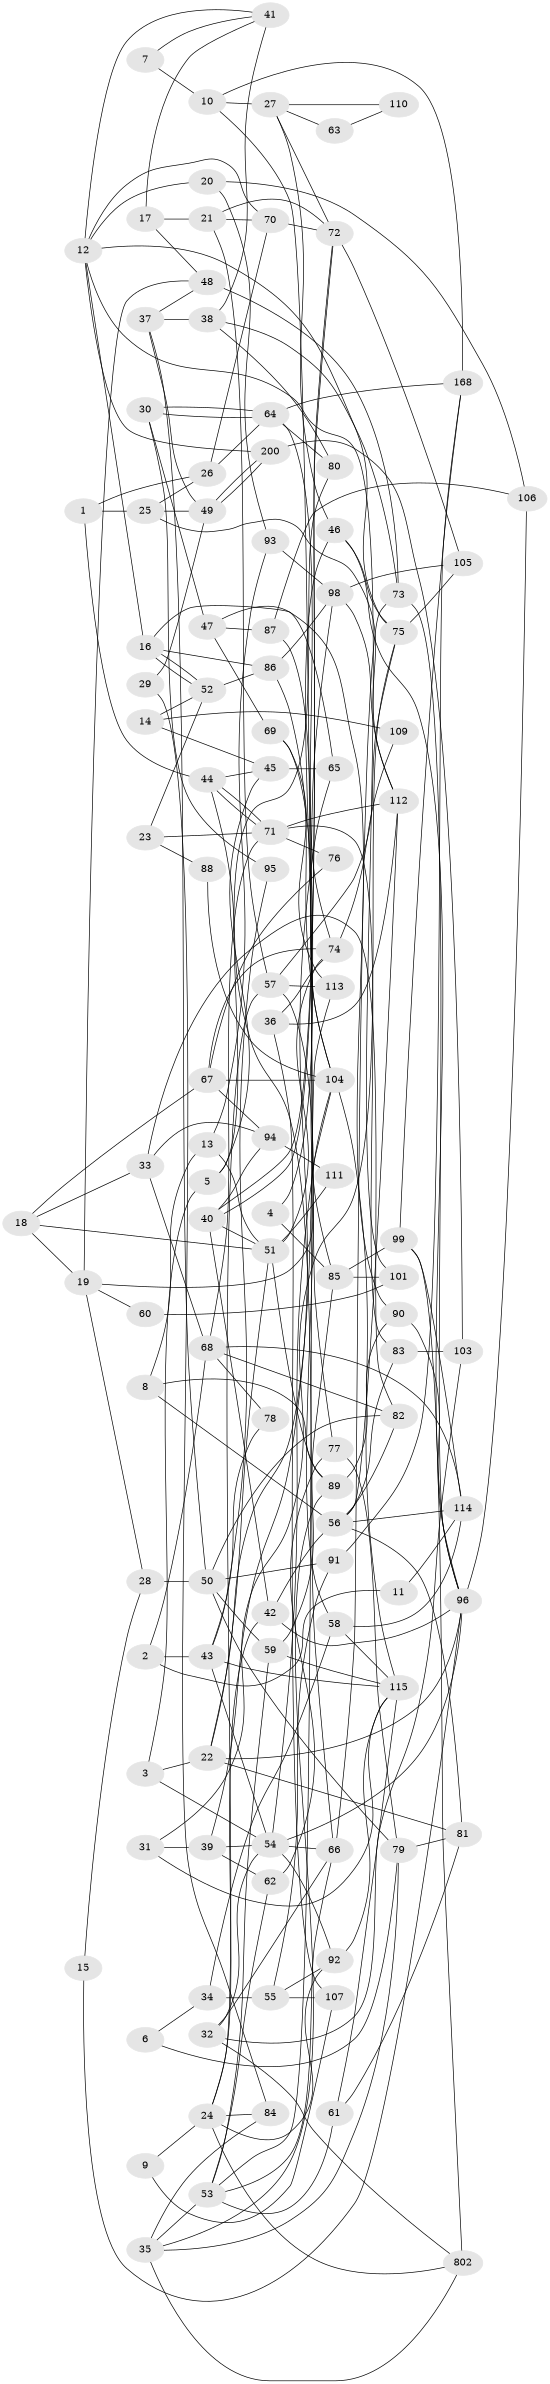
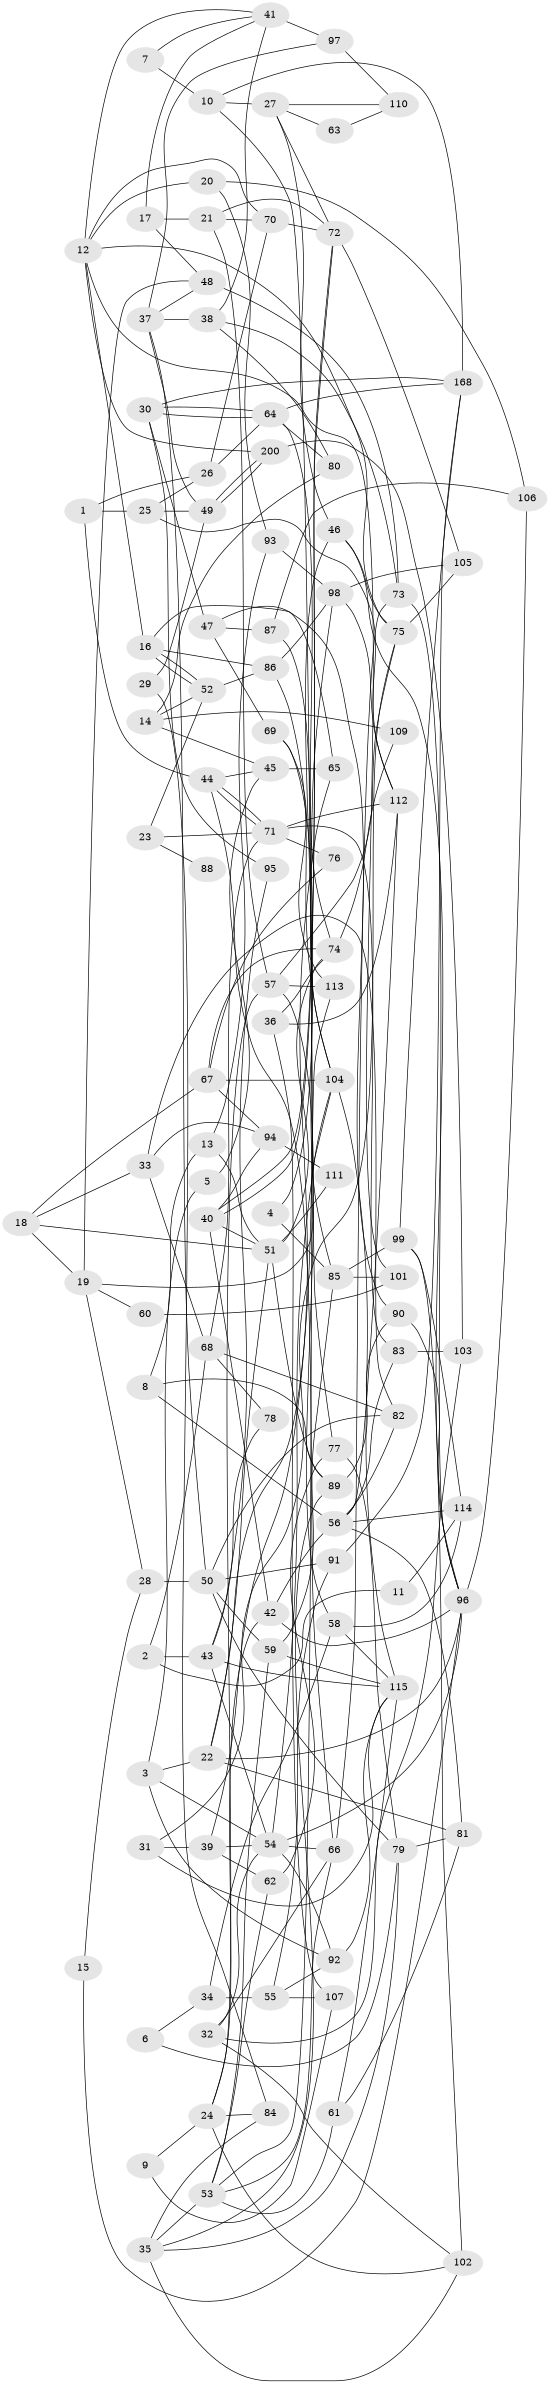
none -> (335, 41)
none -> (295, 382)
(264, 803) -> (207, 573)
(224, 990) -> none
(393, 1379) -> none
(306, 2034) -> (218, 1894)
(463, 2263) -> (463, 2263)
